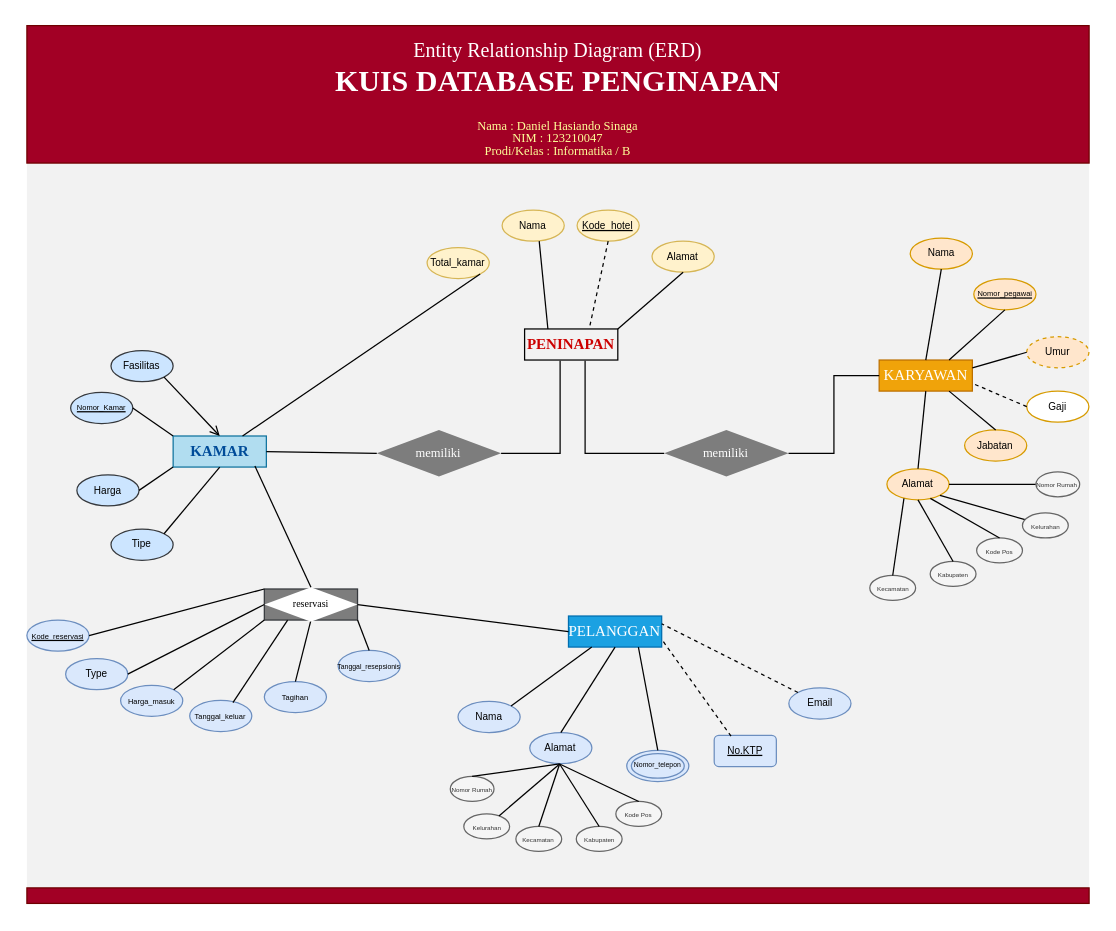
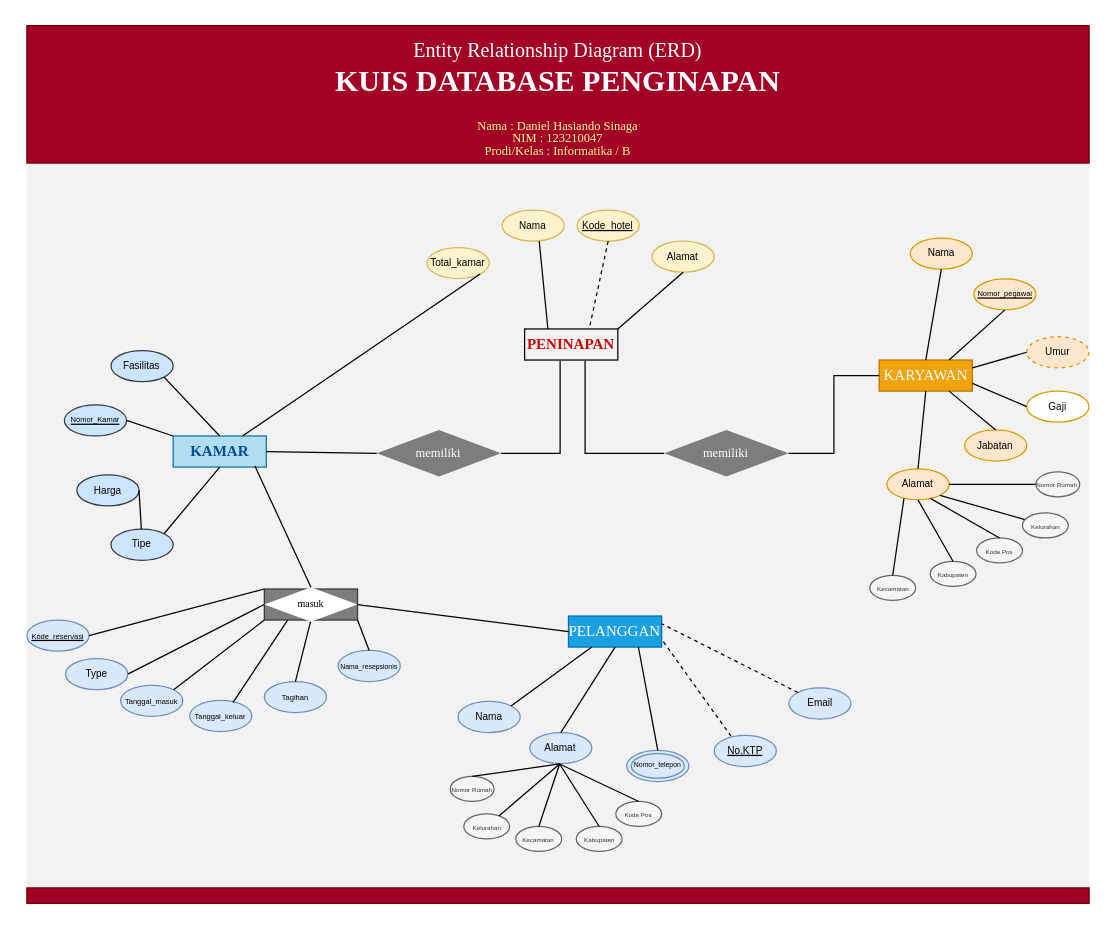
(998, 395) -> (998, 395)
(102, 408) -> (95, 421)
(216, 432) -> (216, 432)
(156, 479) -> (140, 510)
(311, 604) -> (311, 604)
(369, 666) -> (369, 666)
(152, 701) -> (152, 701)
(745, 751) -> (745, 751)
